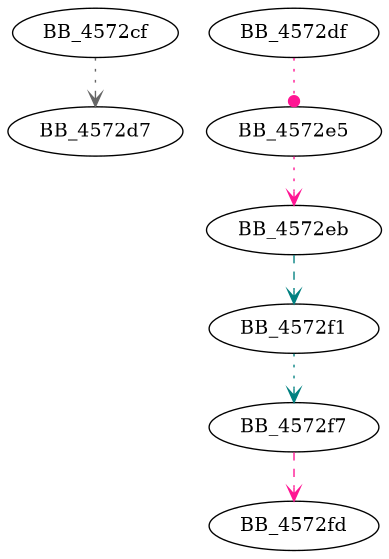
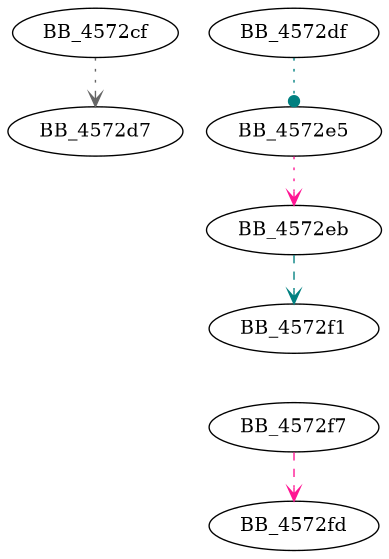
(294, 77) -> (294, 77)
(294, 371) -> none
